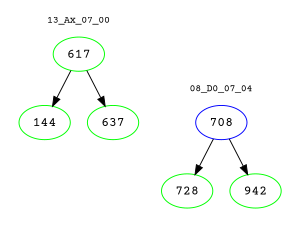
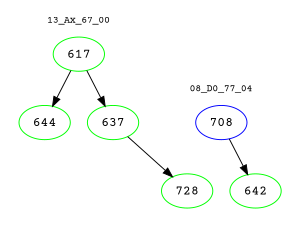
(79, 20) -> (79, 20)
(221, 89) -> (221, 89)
(45, 123) -> (45, 123)
(206, 152) -> (147, 154)
(256, 191) -> (256, 191)
